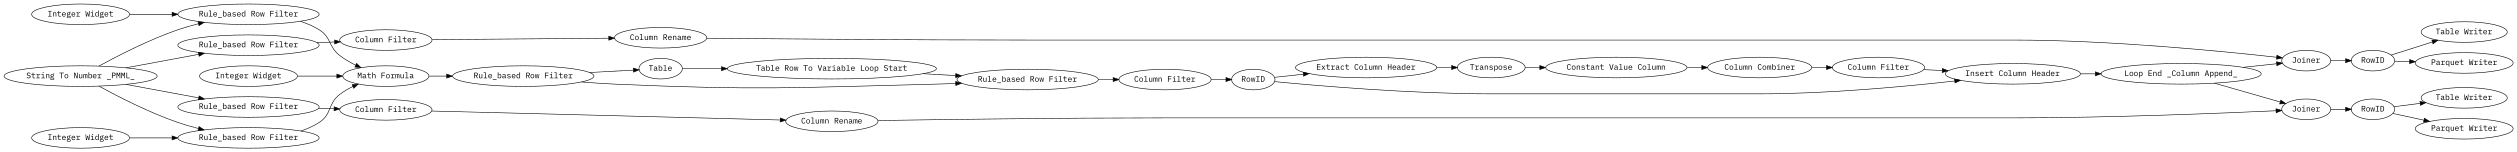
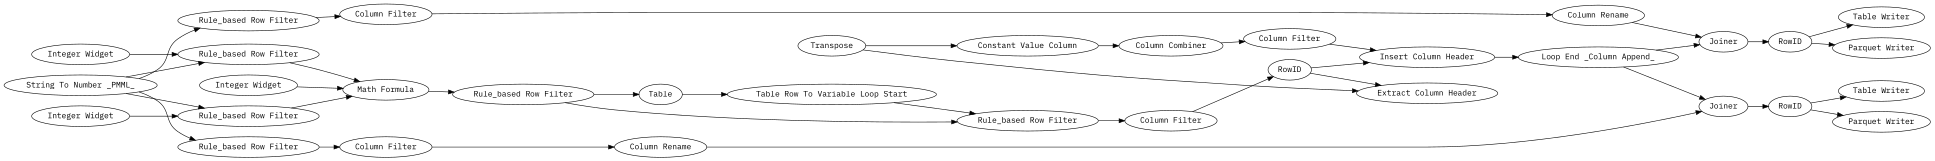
(1444, 68) -> (1107, 76)
